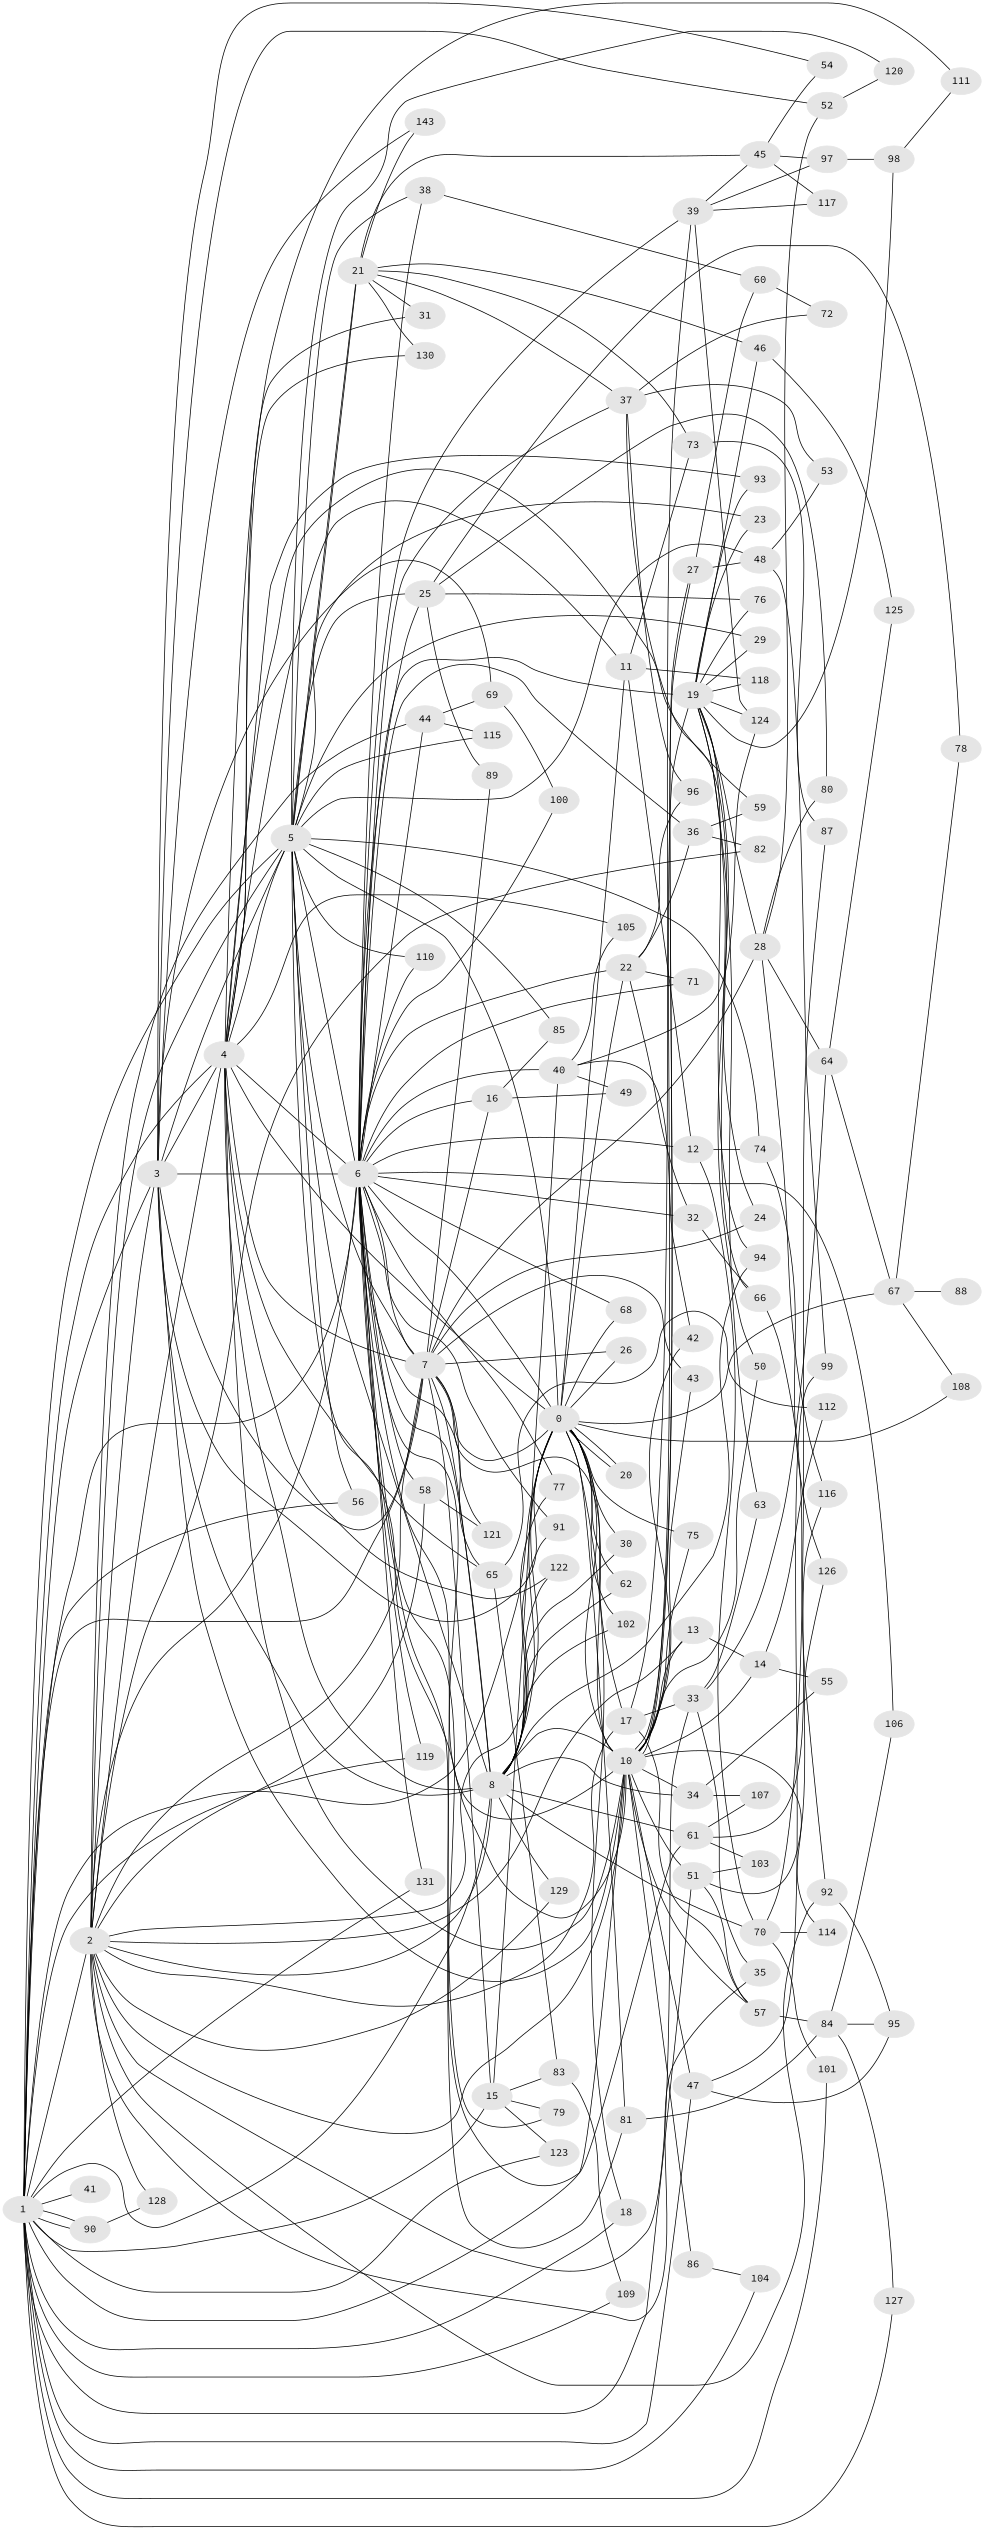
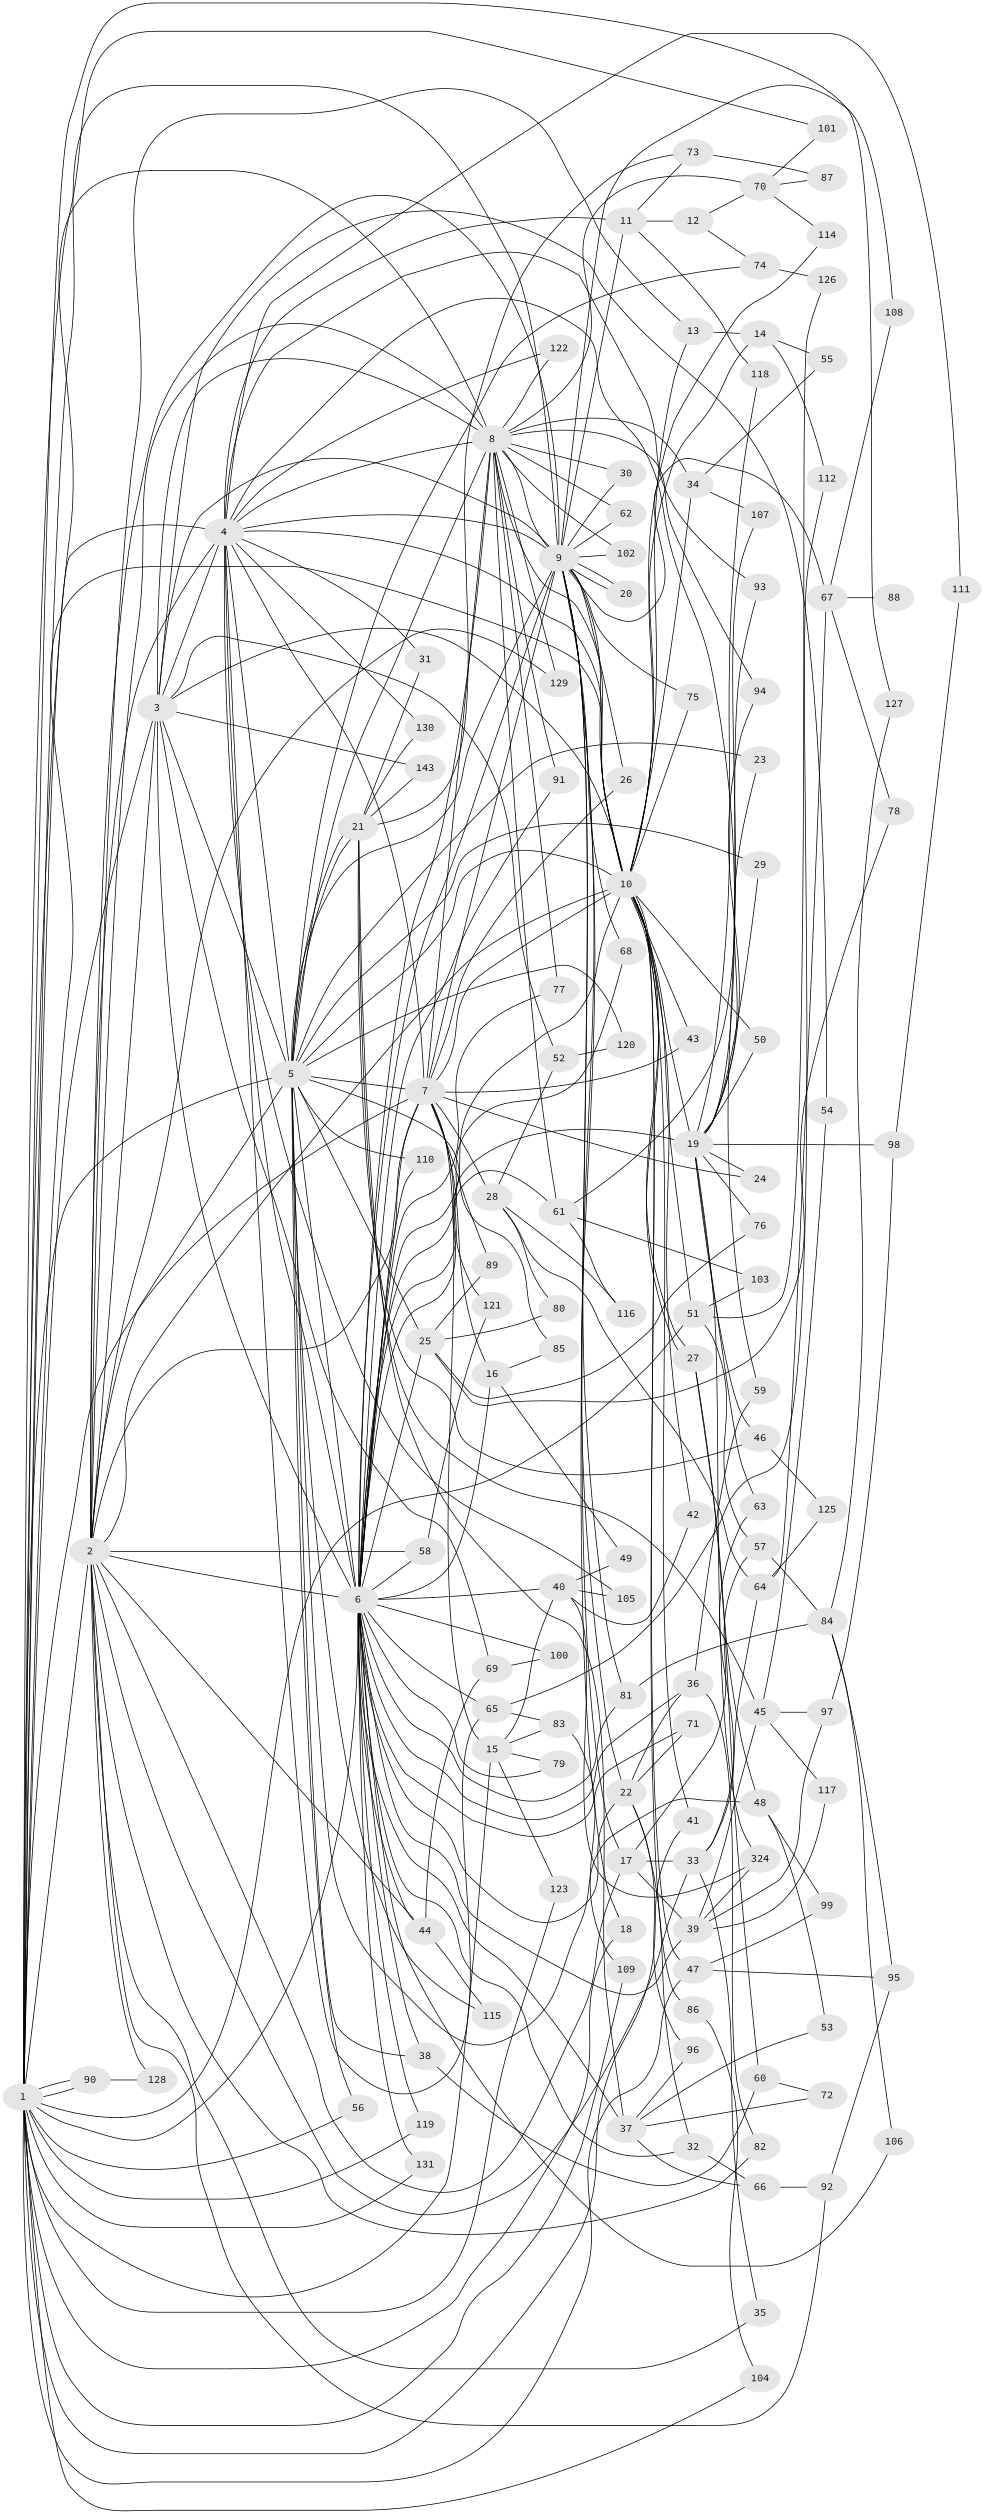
(760, 721) -> (760, 1859)
(731, 826) -> none
(521, 1138) -> none
(559, 1419) -> (559, 558)
(277, 1468) -> none
(676, 1925) -> (664, 1329)
